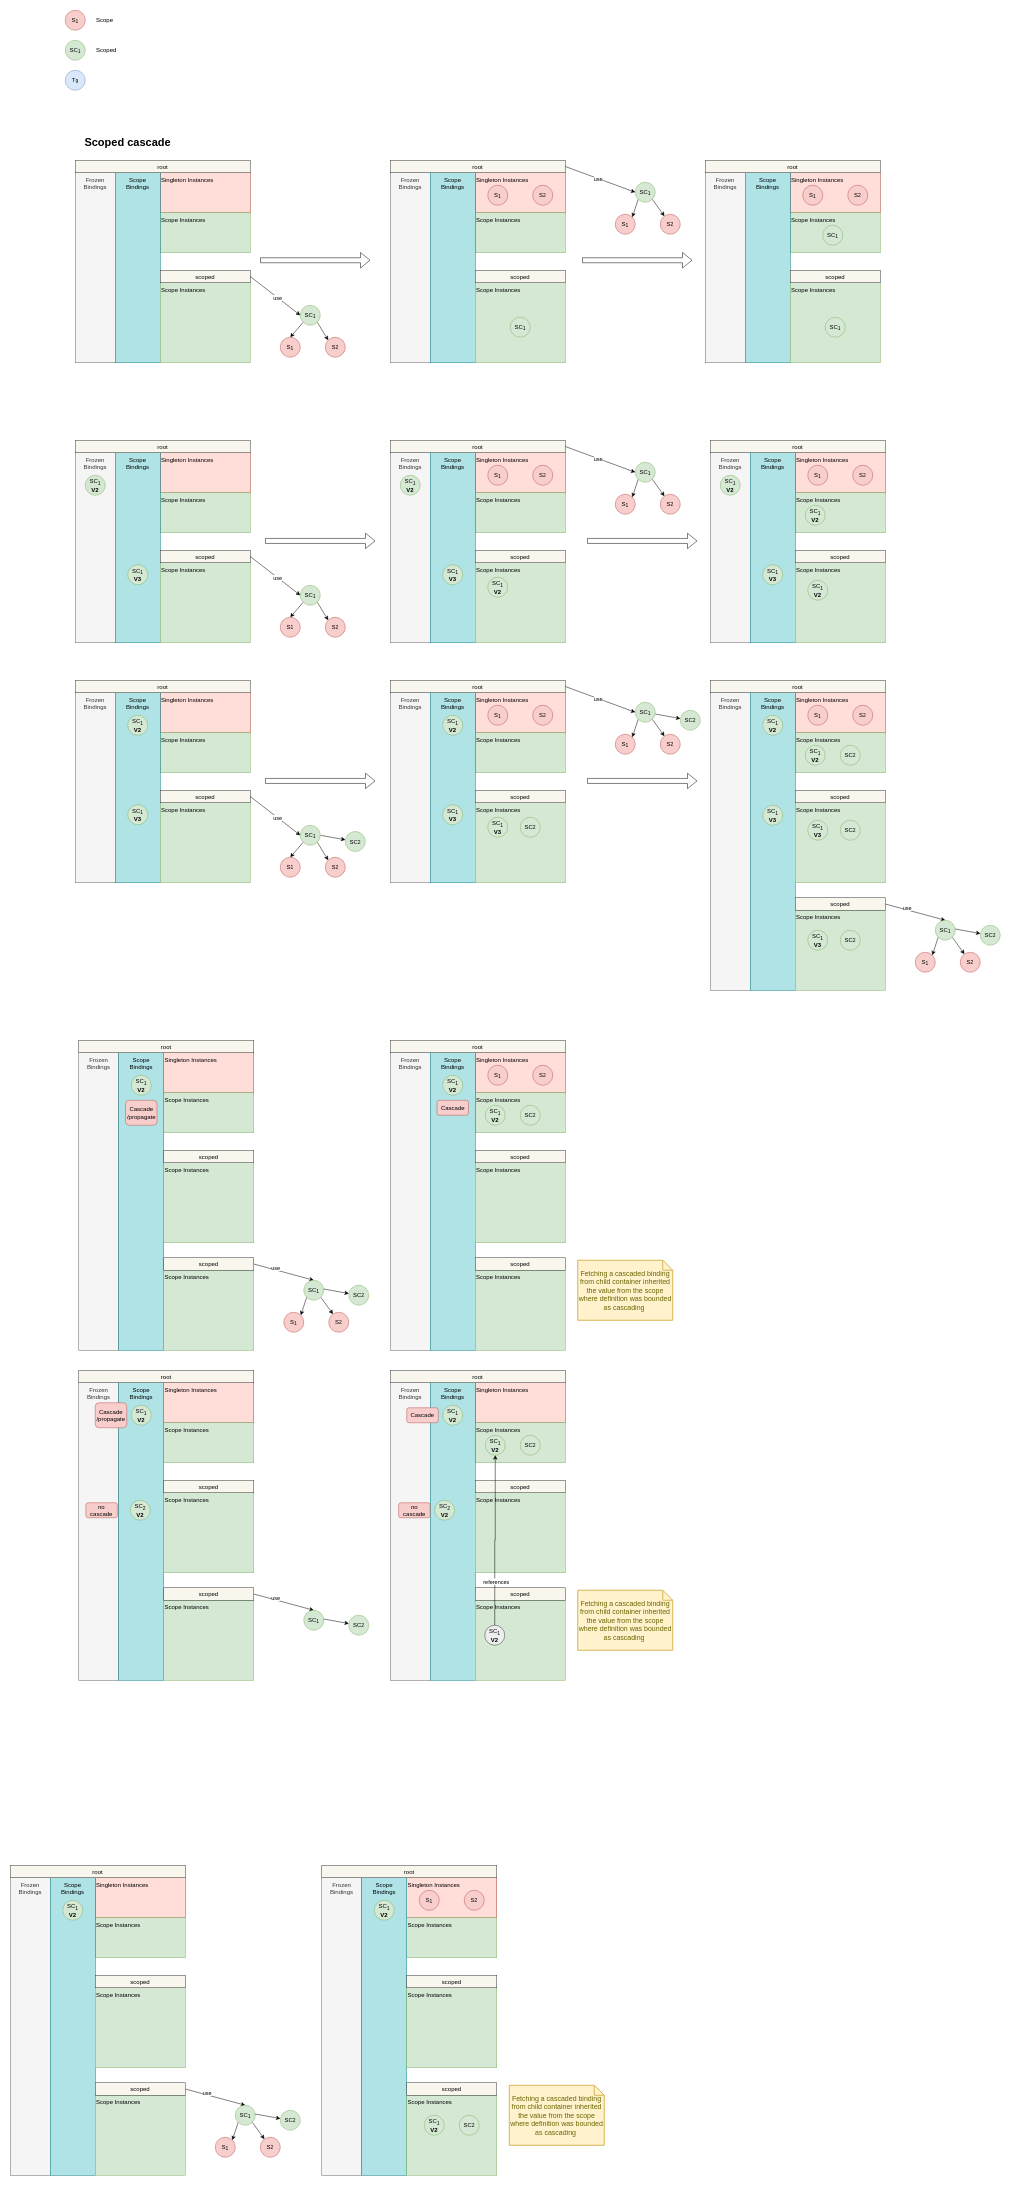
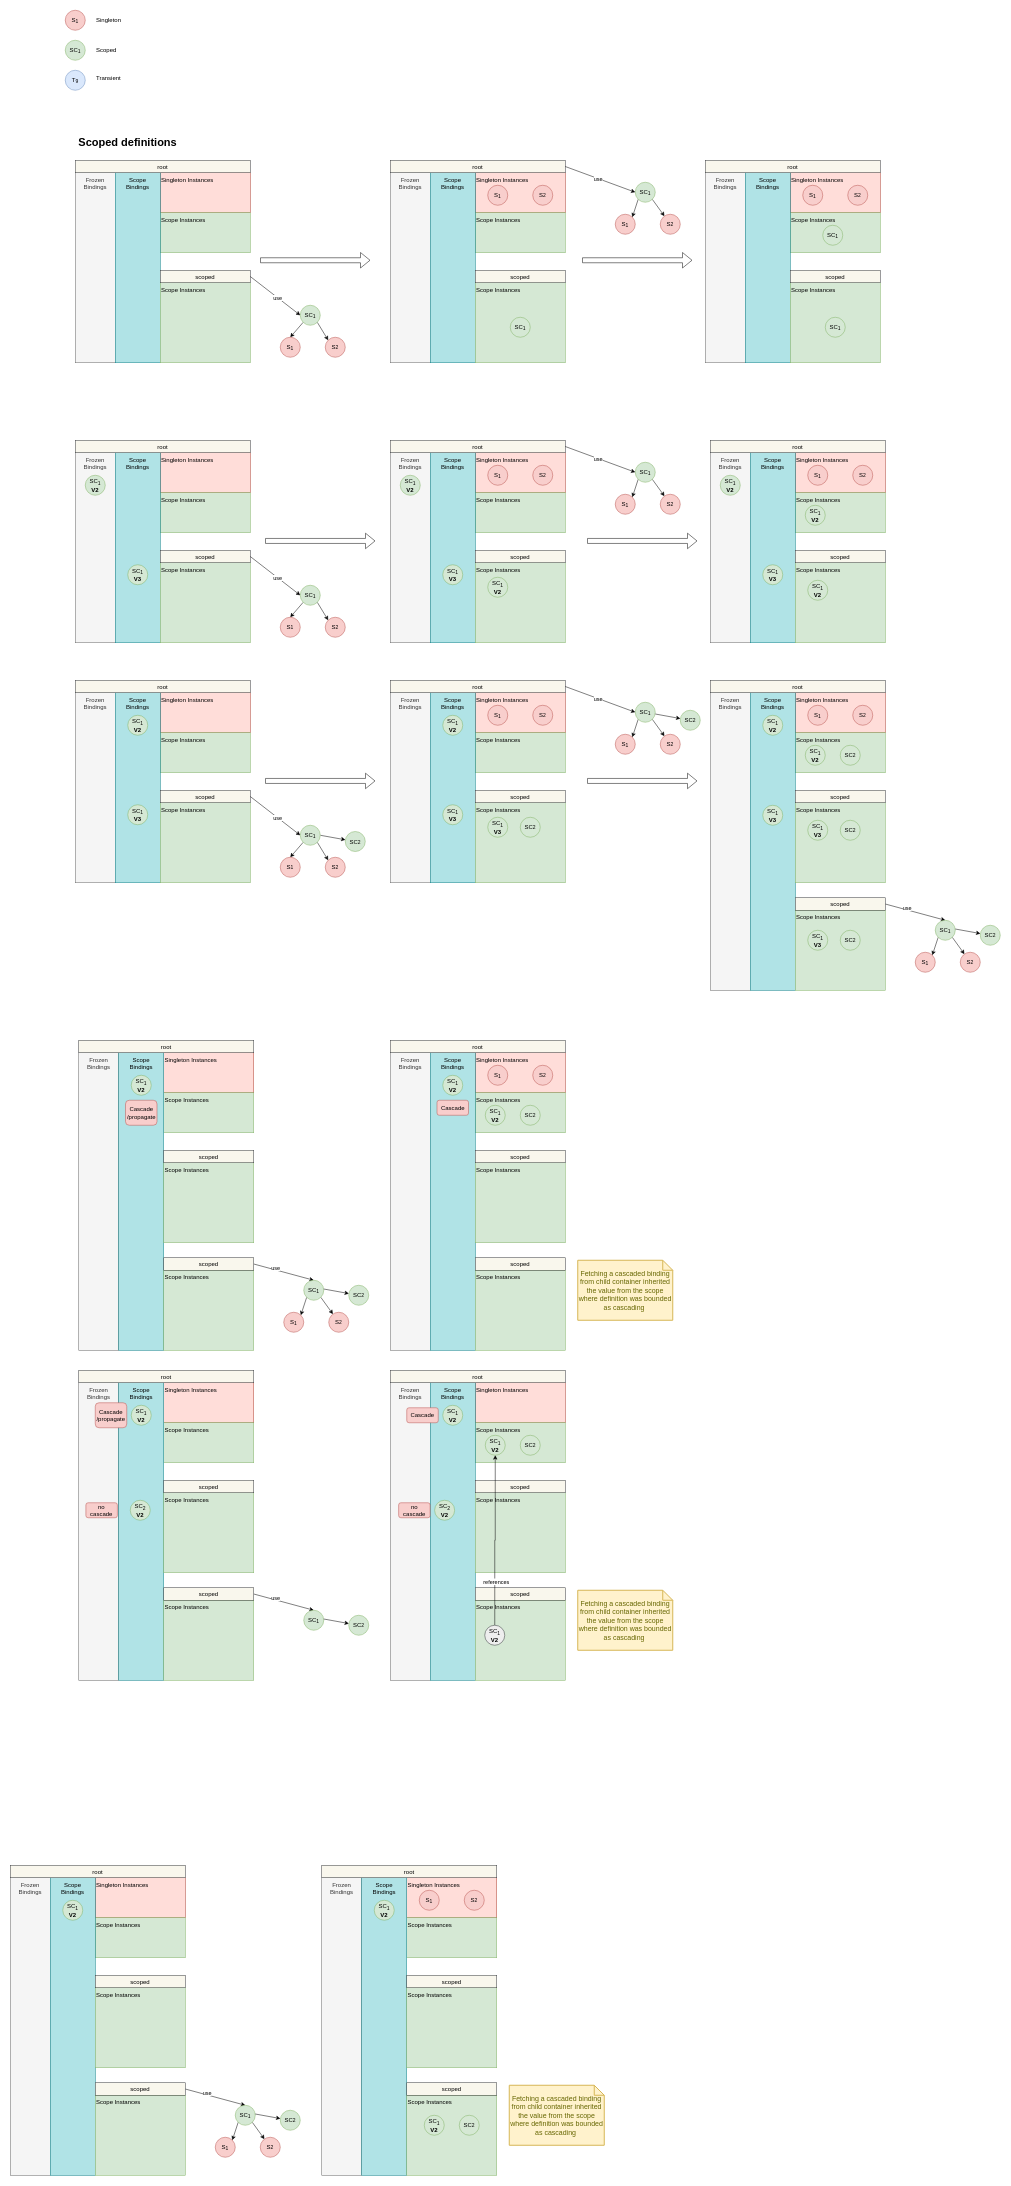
(105, 20) -> (110, 20)
none -> (110, 78)
(128, 143) -> (128, 143)
